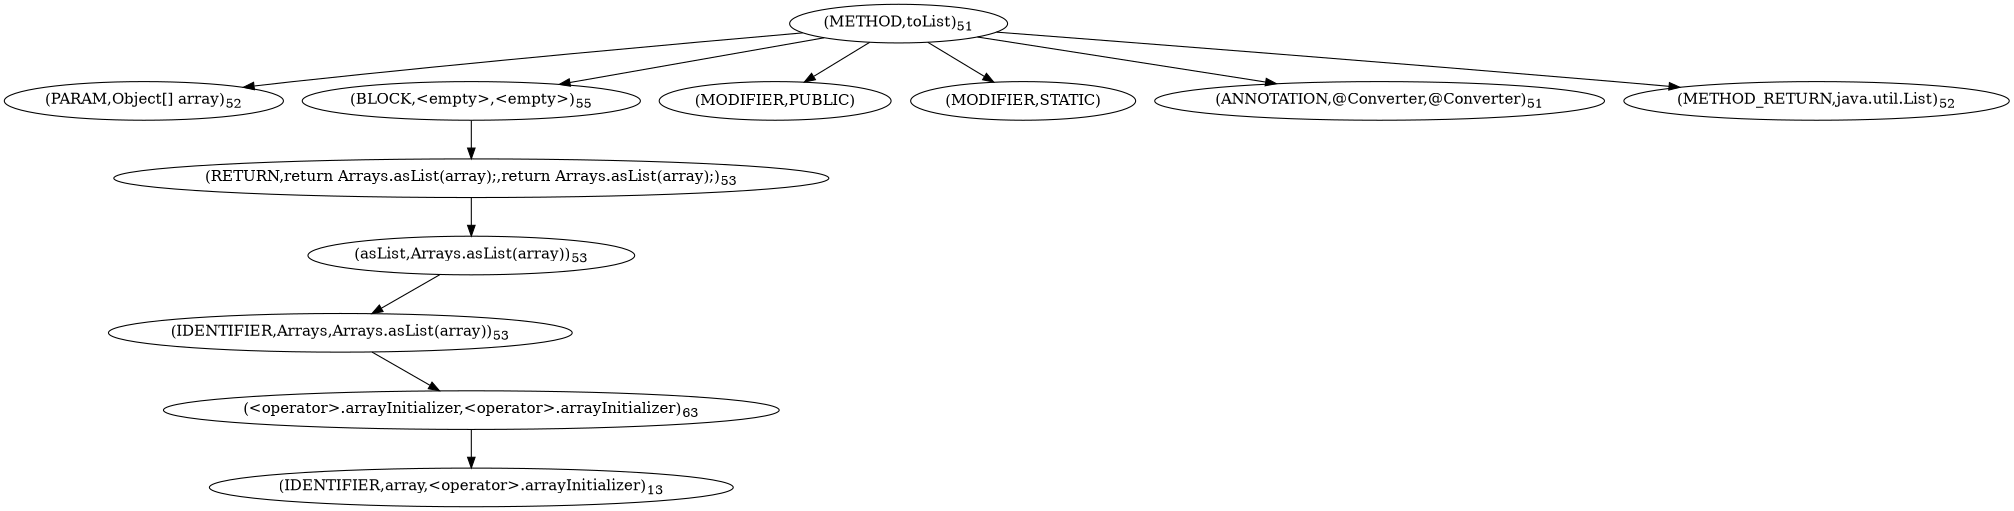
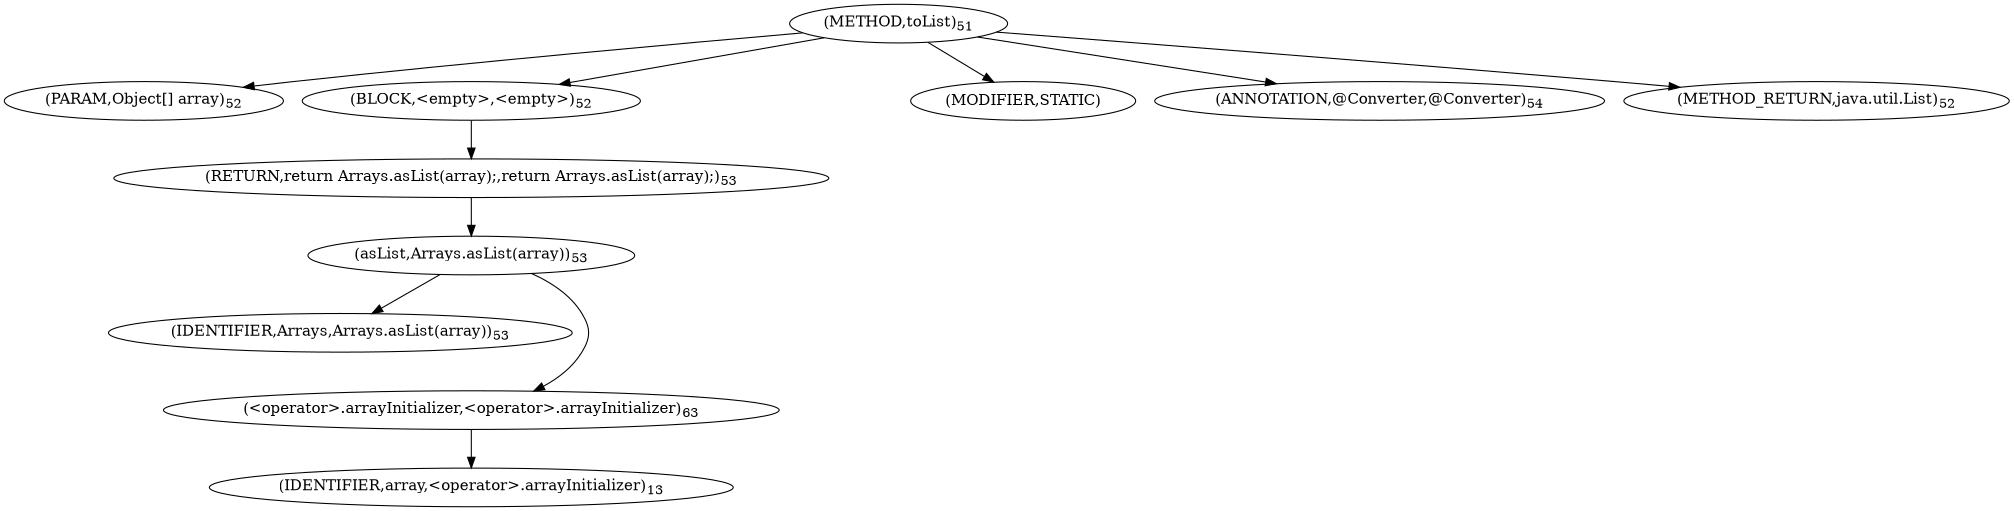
(584, 99) -> (584, 99)
(1535, 99) -> (1535, 99)
(775, 101) -> none
(401, 369) -> (588, 326)
